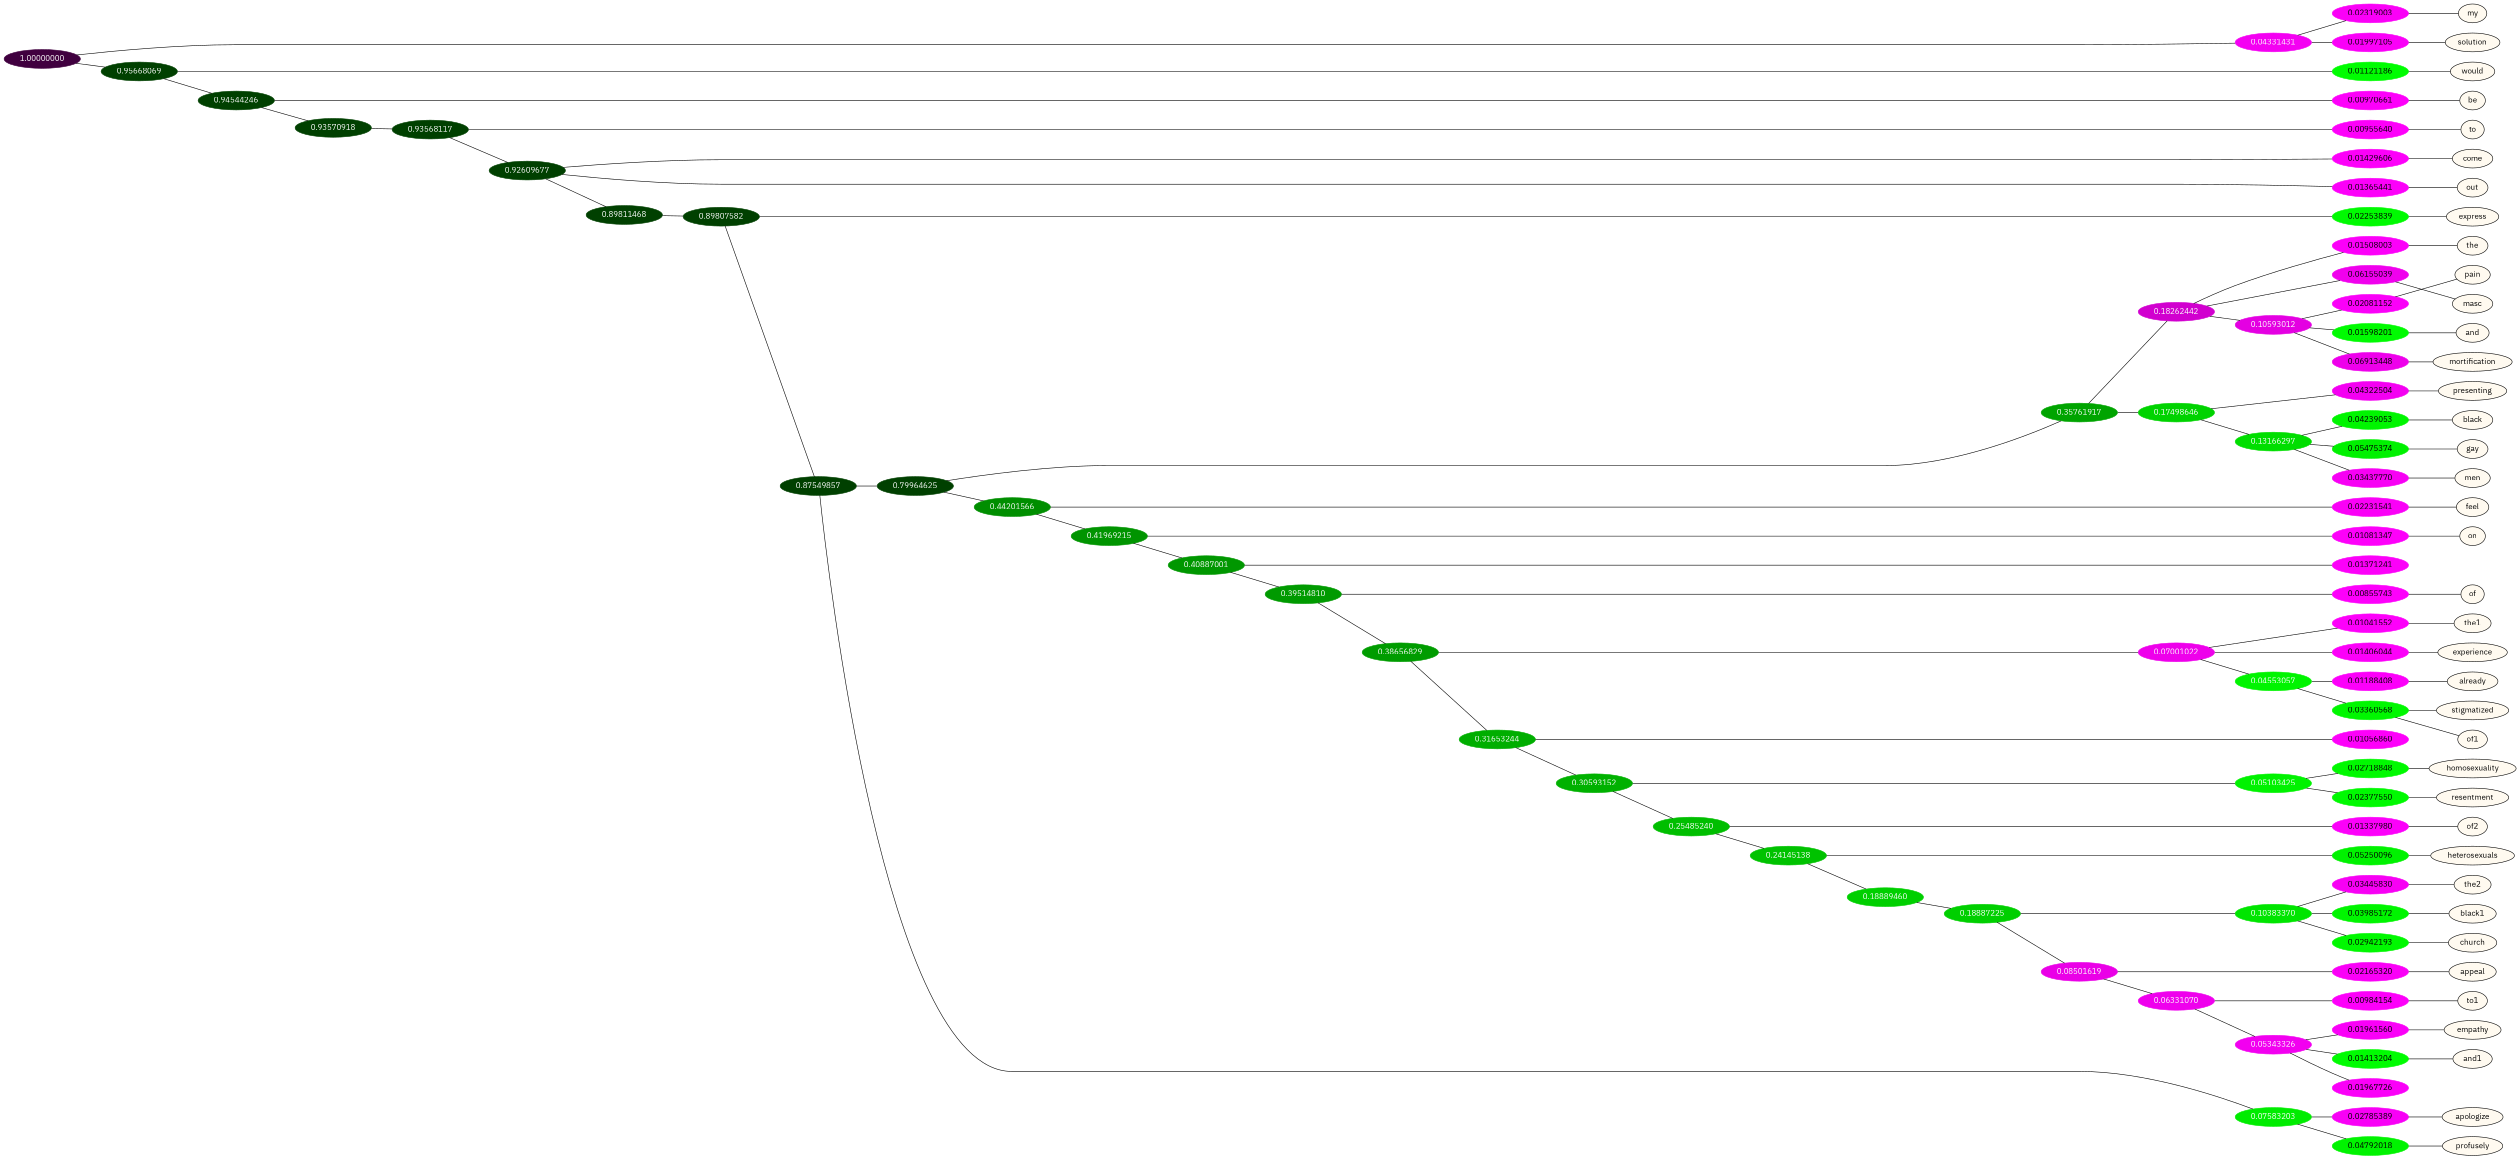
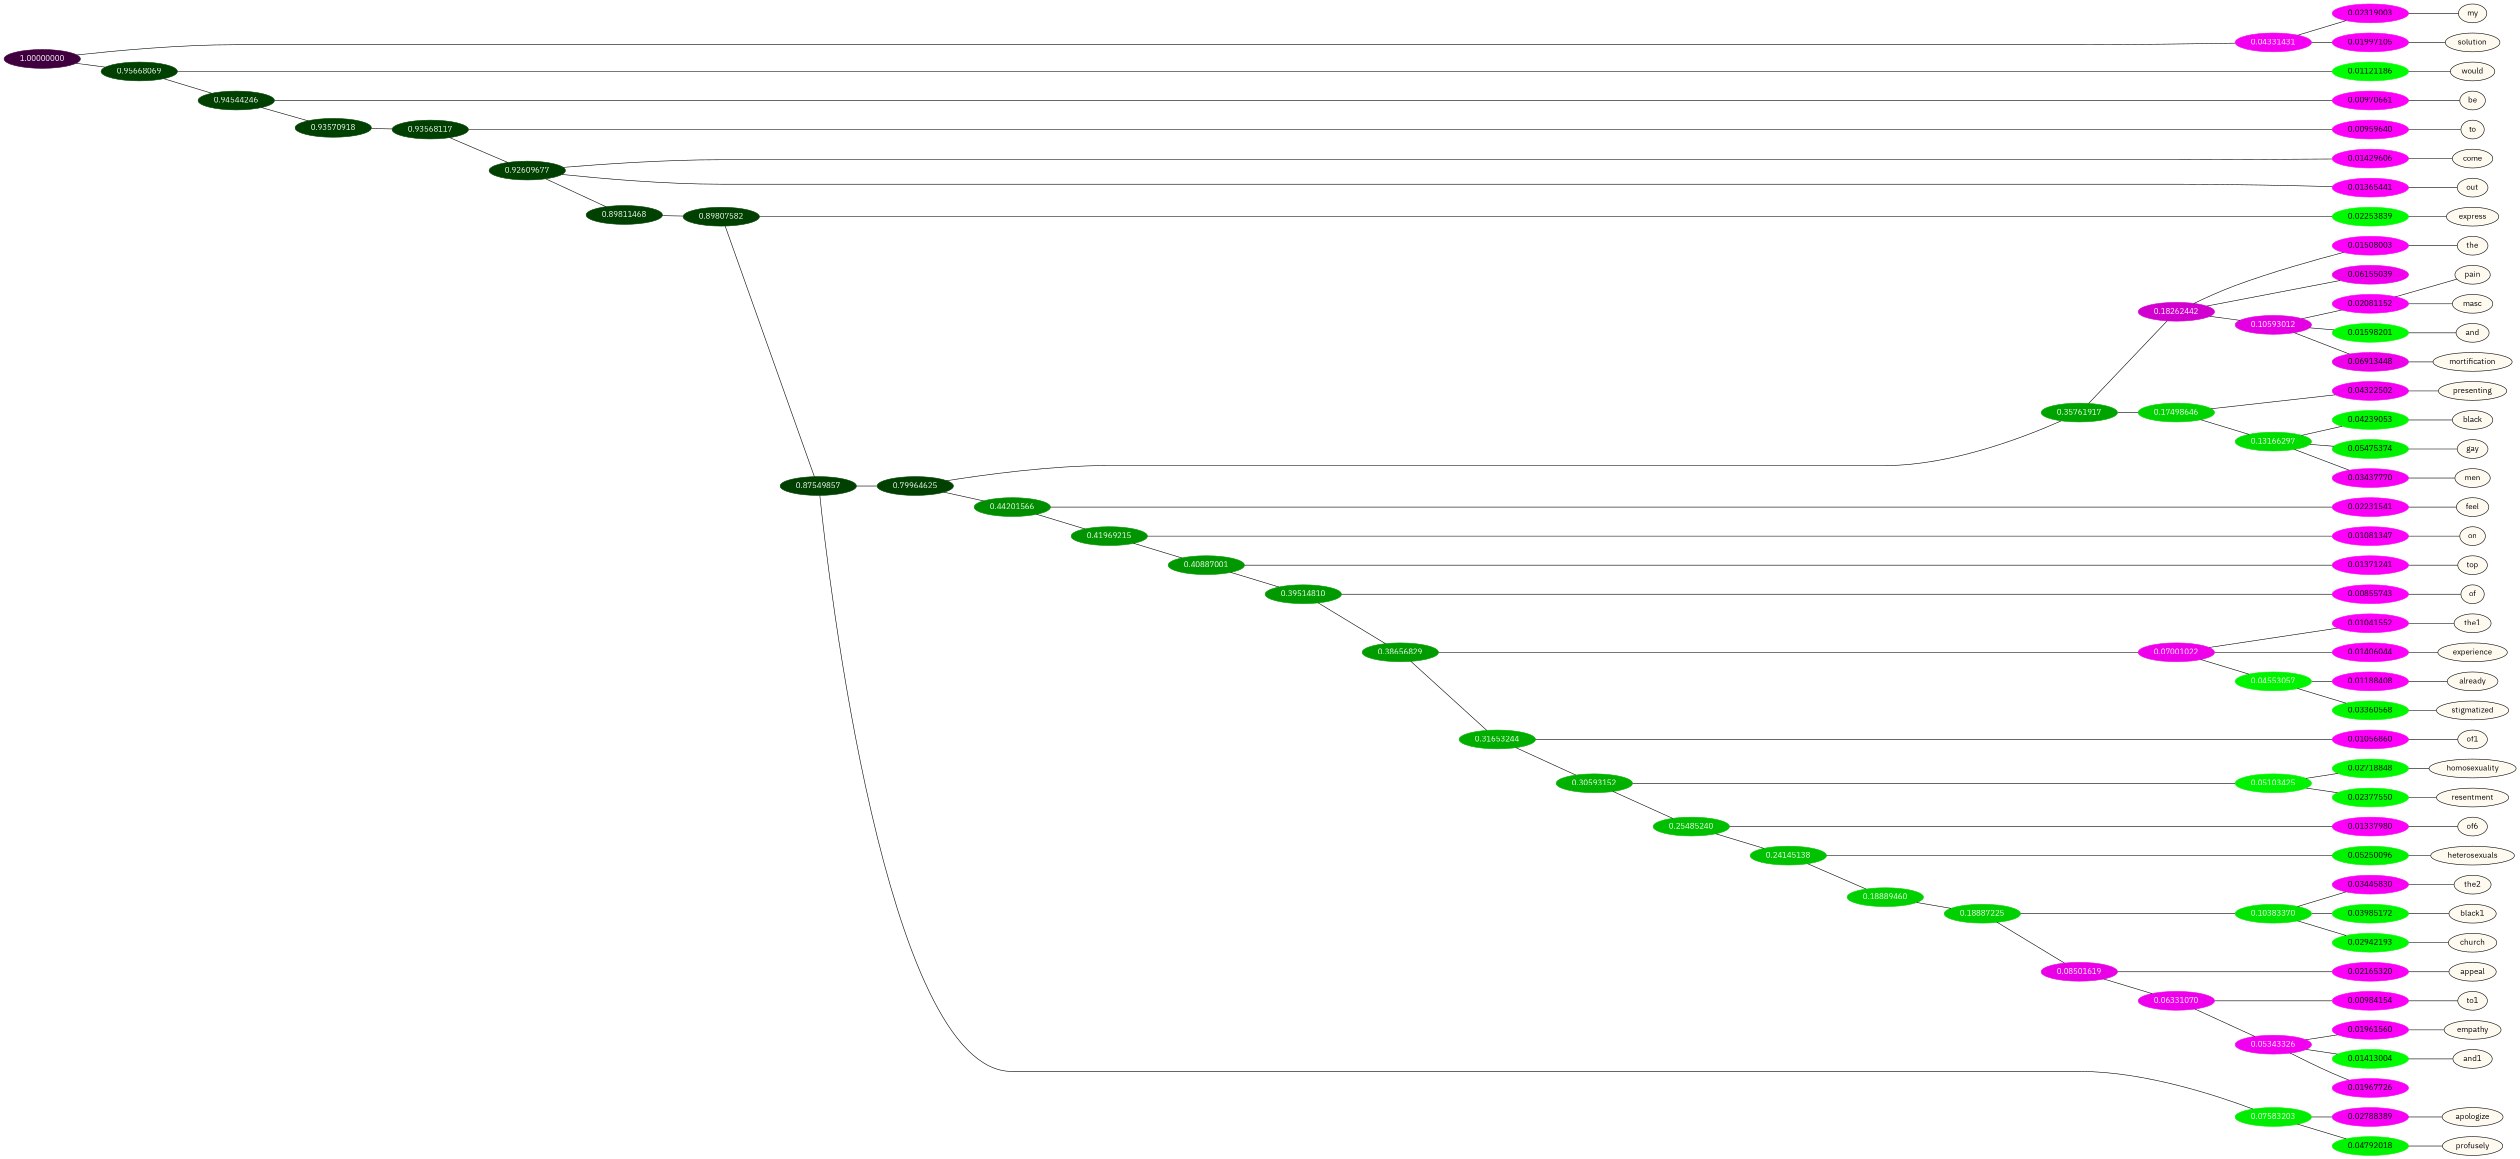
(2370, 130) -> (2370, 130)
(2428, 291) -> (2430, 304)
(2370, 391) -> (2370, 391)
none -> (2473, 565)
(2427, 727) -> (2433, 739)
(2473, 827) -> (2473, 827)
(2370, 1059) -> (2370, 1059)
(2370, 1117) -> (2370, 1117)
